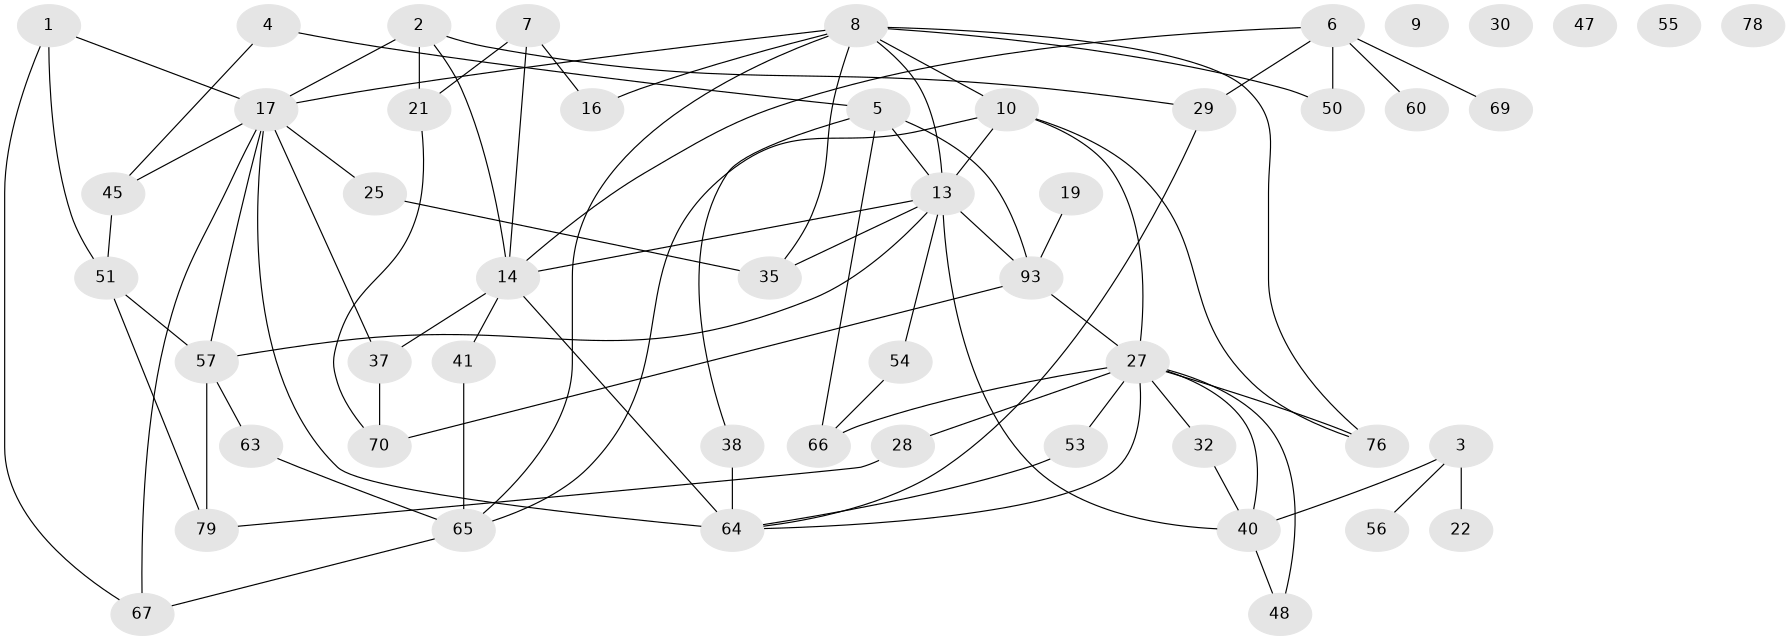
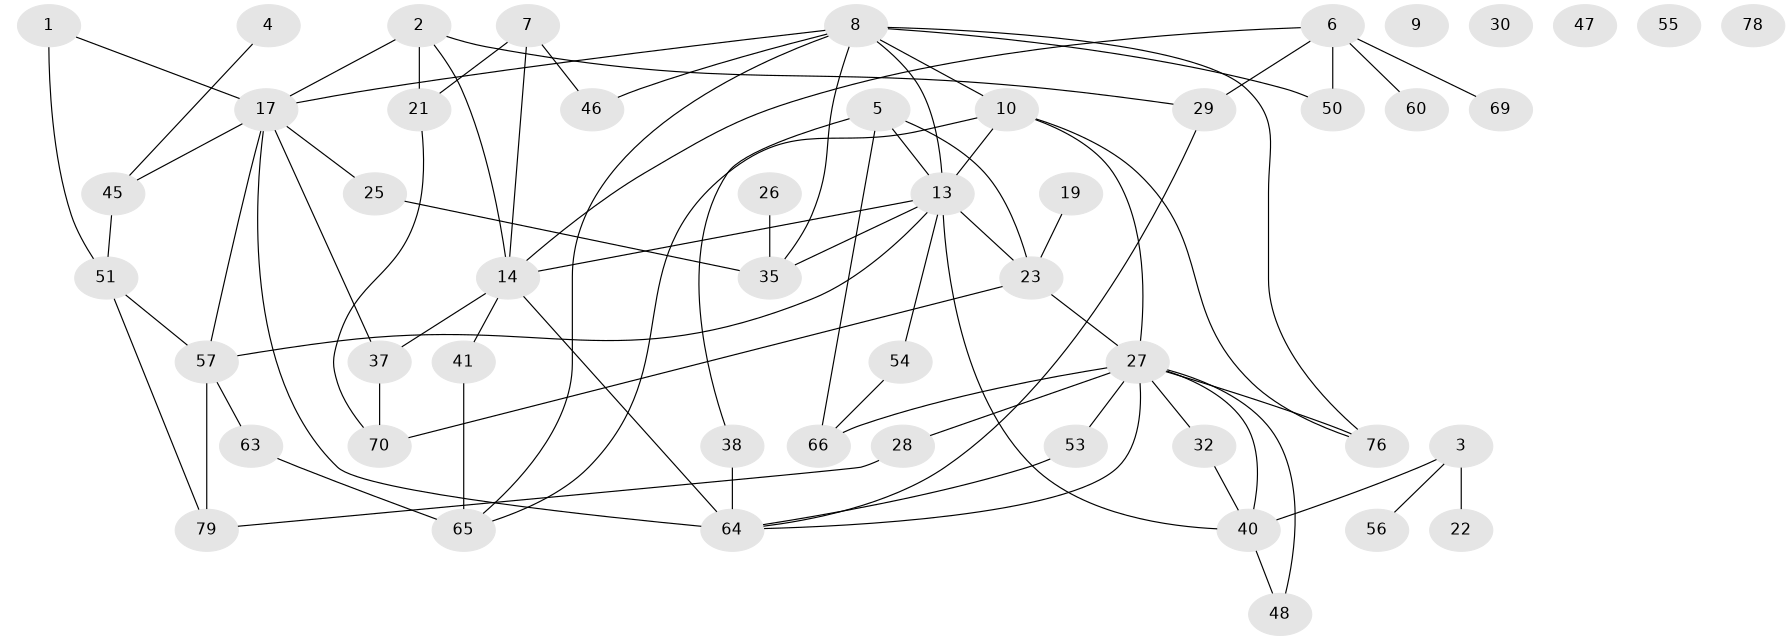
(586, 75) -> none
(592, 110) -> (592, 110)
none -> (770, 194)
(1031, 278) -> (1031, 278)
(143, 614) -> none
